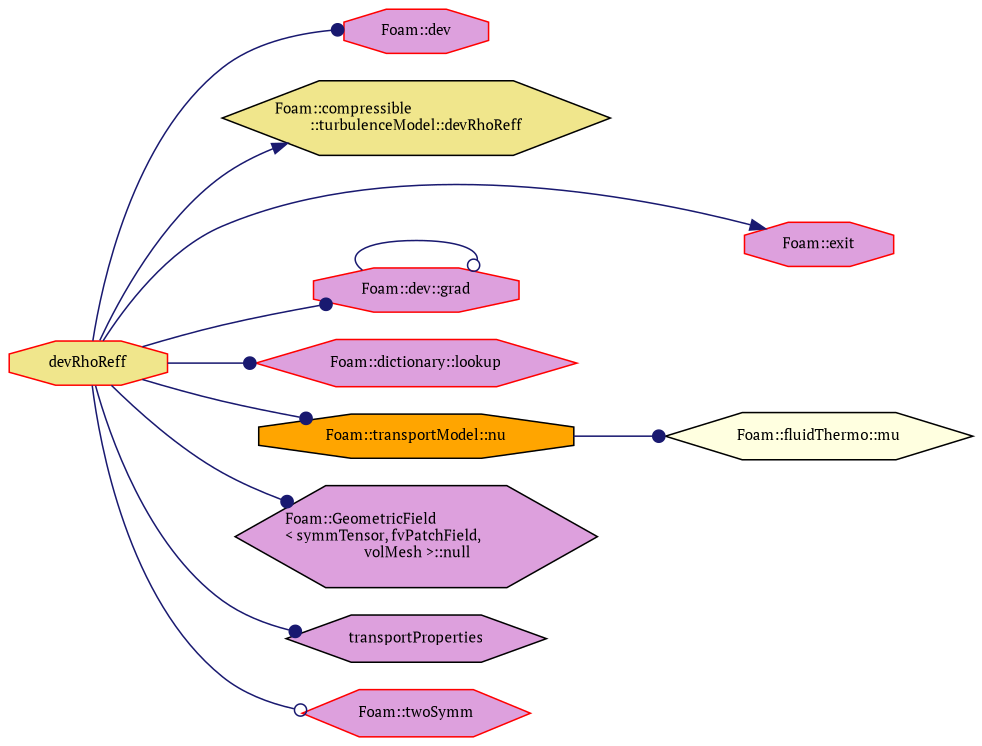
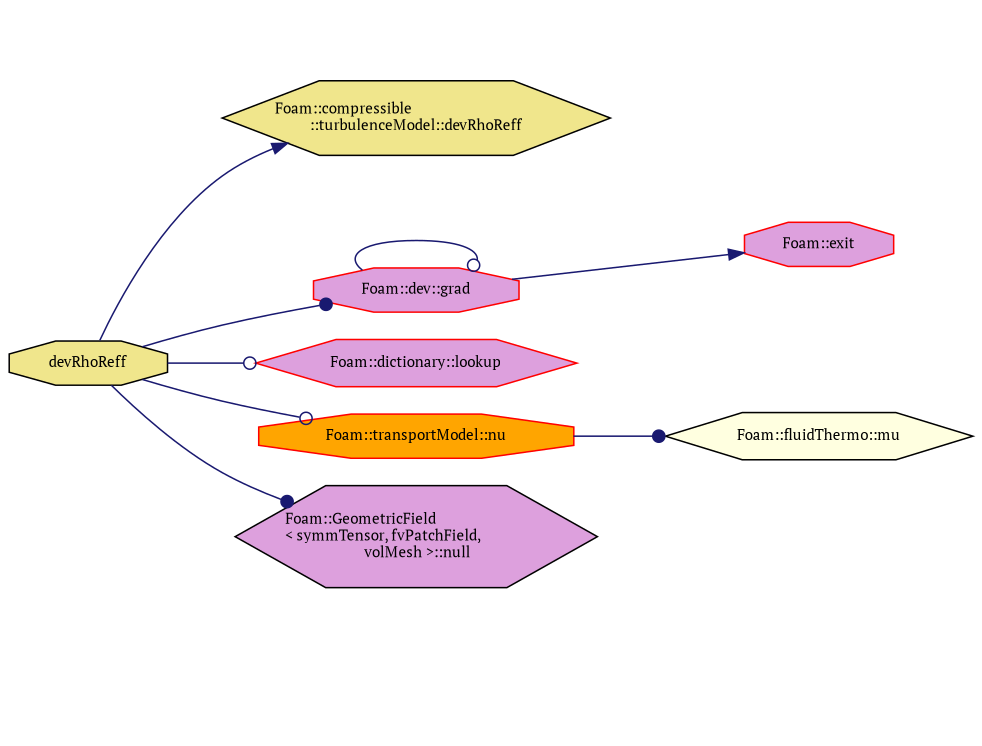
(416, 31) -> none
(402, 187) -> (620, 267)
(88, 363) -> (88, 363)
(206, 363) -> (206, 363)
(220, 401) -> (220, 401)
(416, 436) -> (416, 436)
(416, 639) -> none
(416, 713) -> none
